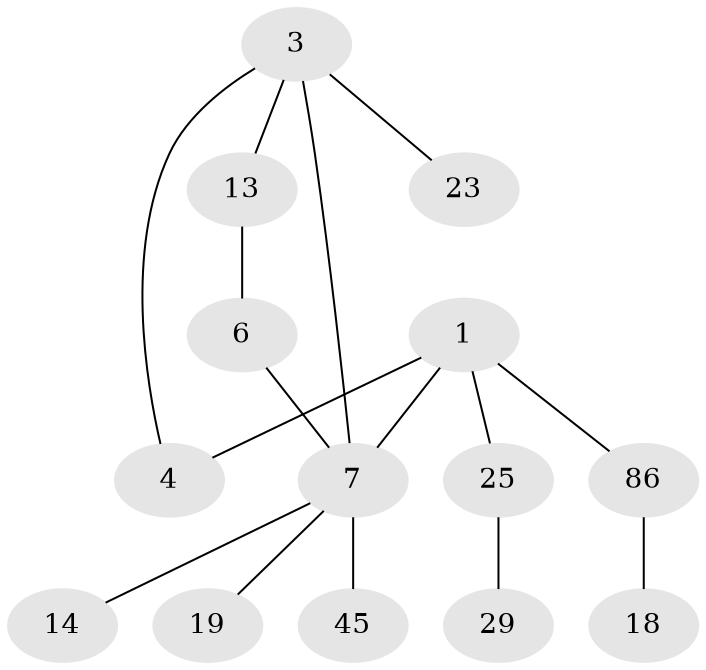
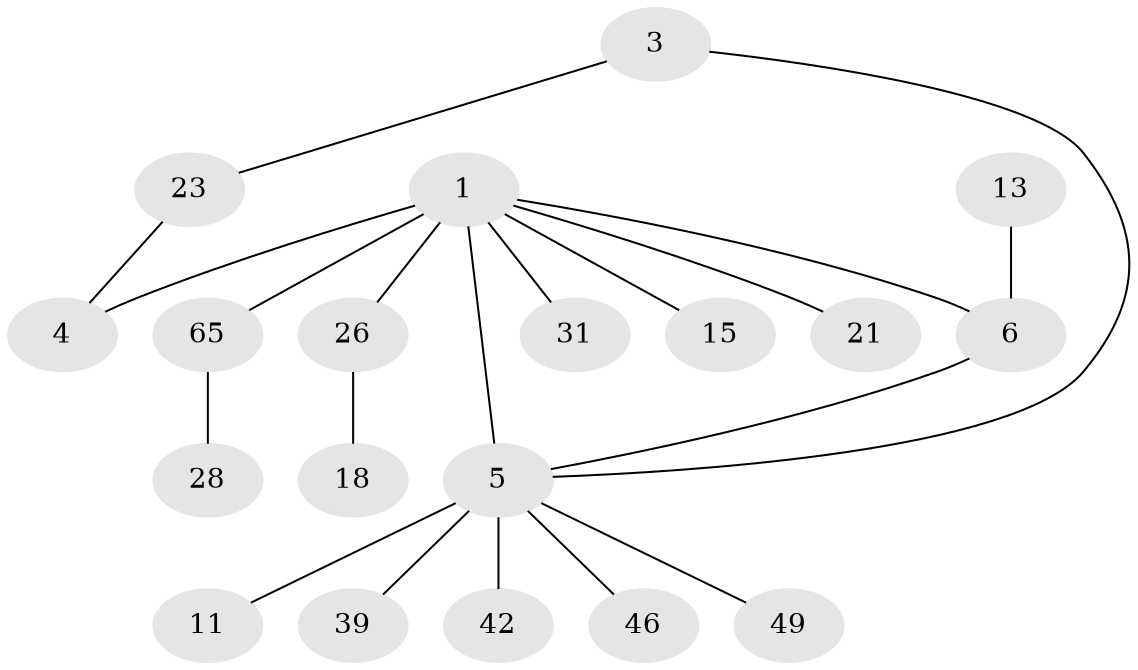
(270, 117) -> none
(146, 237) -> (126, 262)
none -> (746, 245)
none -> (575, 335)
none -> (720, 335)
none -> (866, 335)
(353, 480) -> (498, 480)
(498, 480) -> (208, 335)
(644, 480) -> (353, 335)
(63, 626) -> (208, 626)
(208, 626) -> (353, 626)
(353, 626) -> (789, 626)
none -> (498, 626)
(498, 626) -> (208, 480)
none -> (644, 626)
